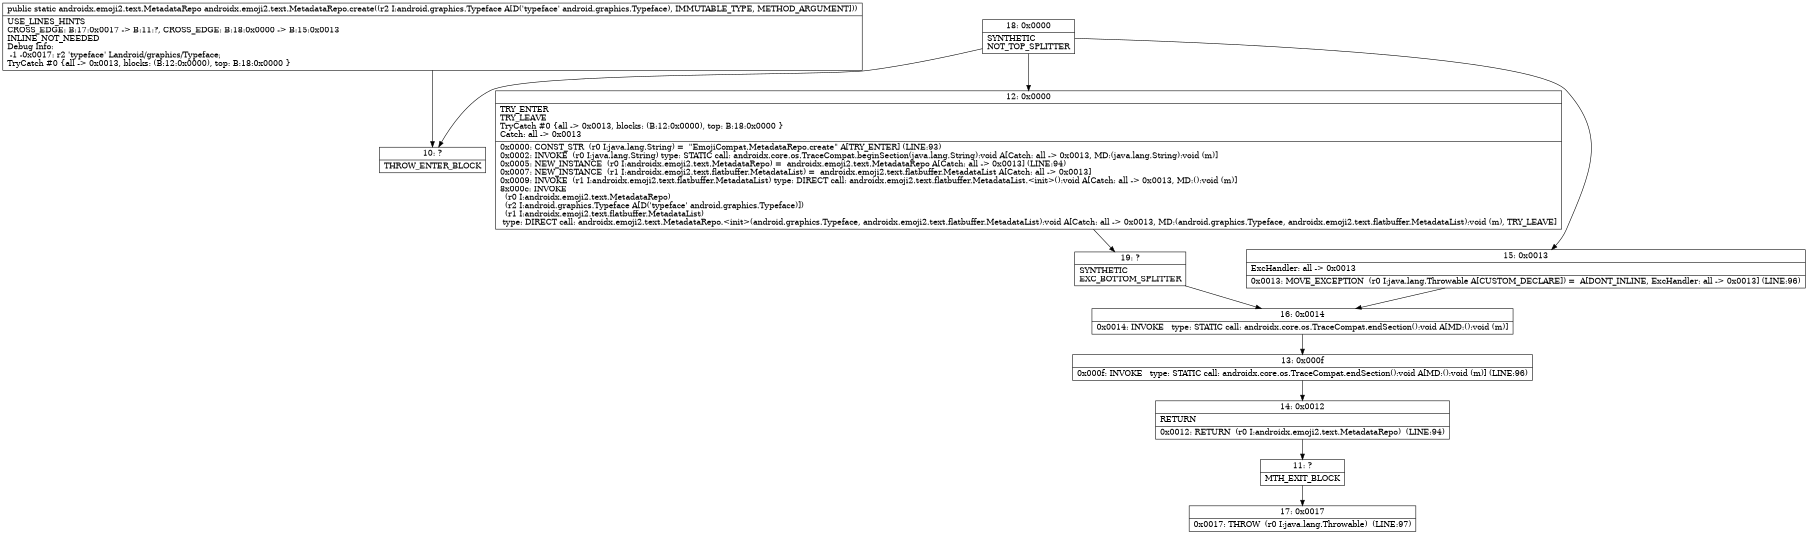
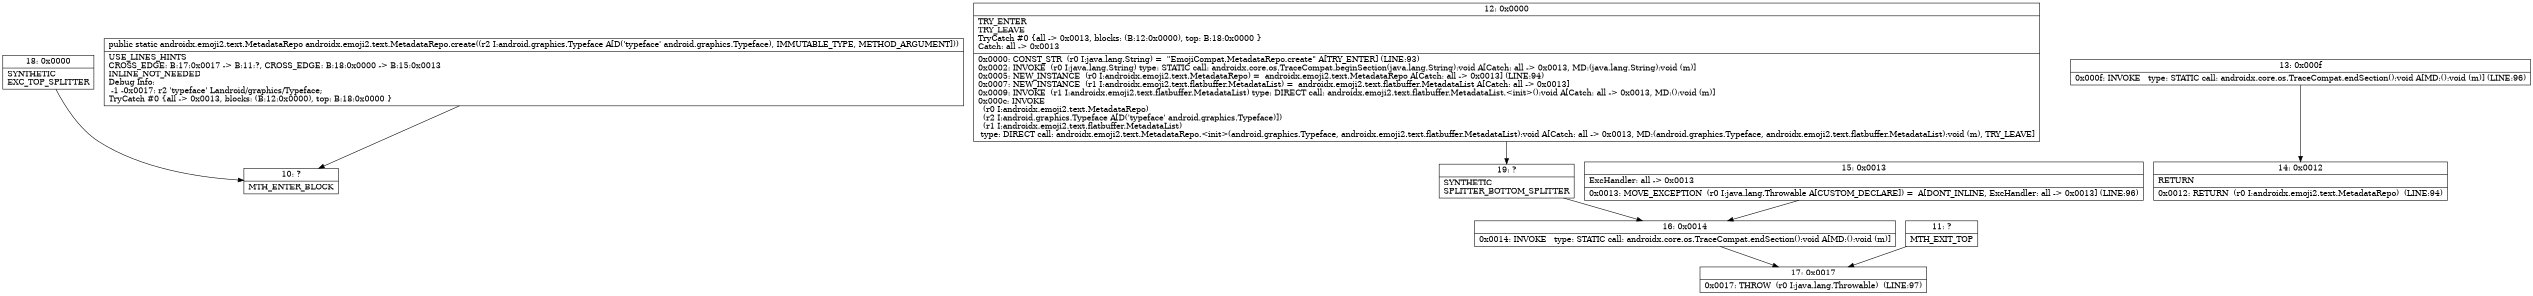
(1029, 47) -> (48, 82)
(1407, 57) -> none
(1029, 69) -> none
(432, 166) -> (291, 187)
(536, 189) -> (1014, 101)
(1130, 279) -> (1507, 191)
(1302, 342) -> (1746, 256)
(1302, 447) -> none
(1302, 479) -> (1942, 240)
